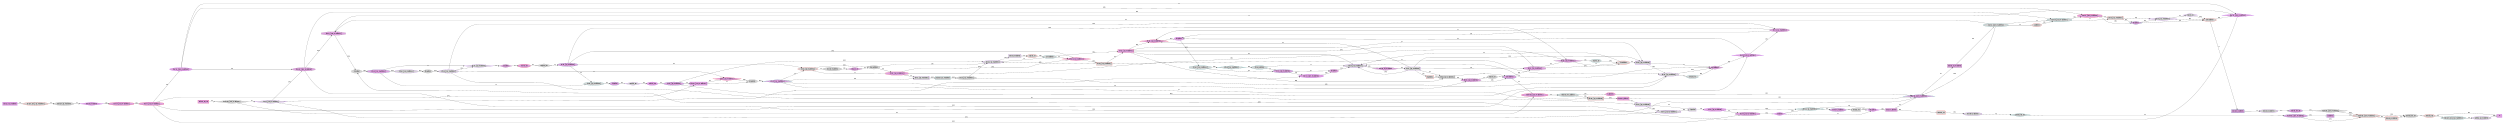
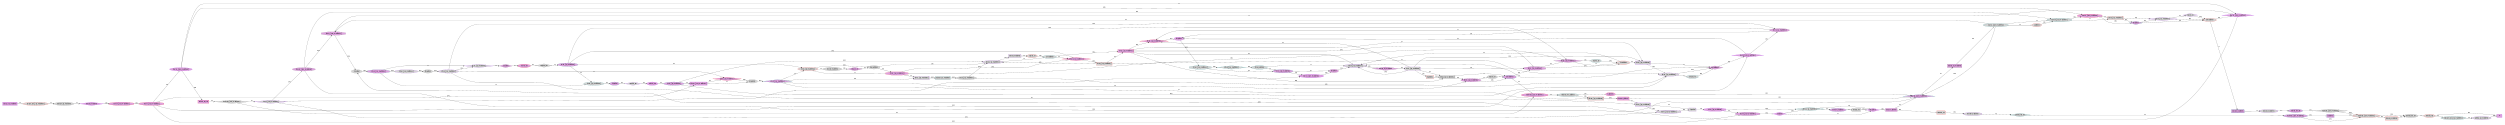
(242, 69) -> (192, 85)
